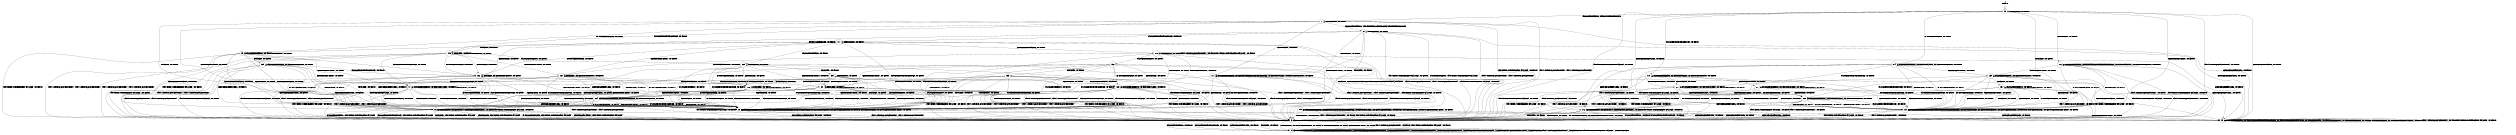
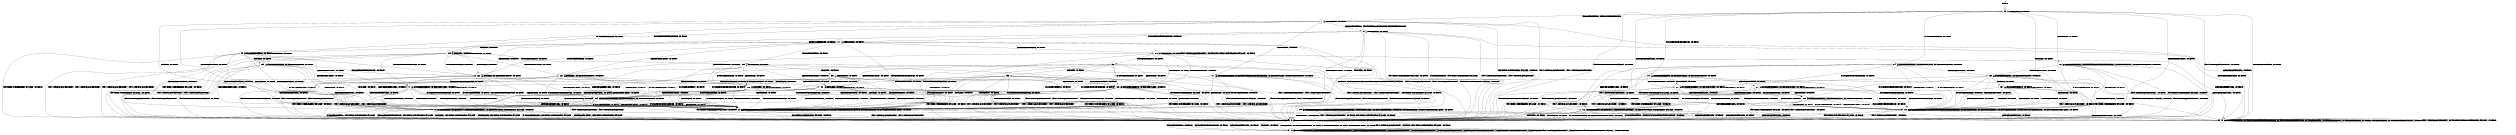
(1297, 74) -> none
(1918, 93) -> none
none -> (506, 95)
